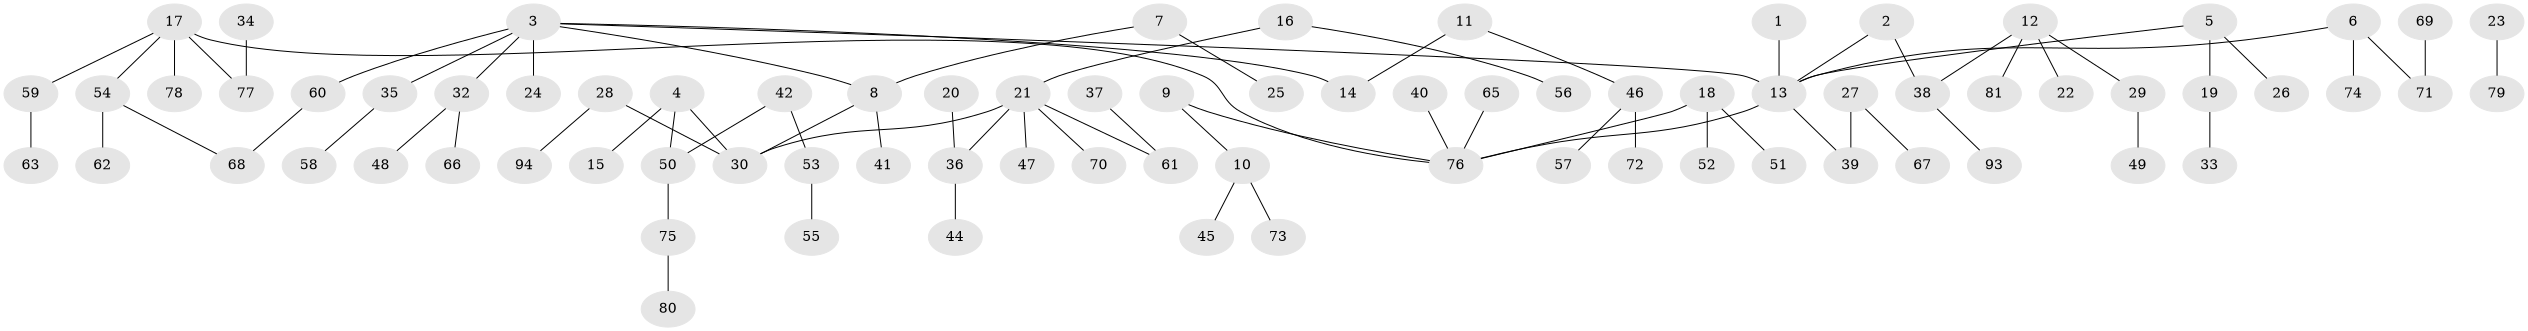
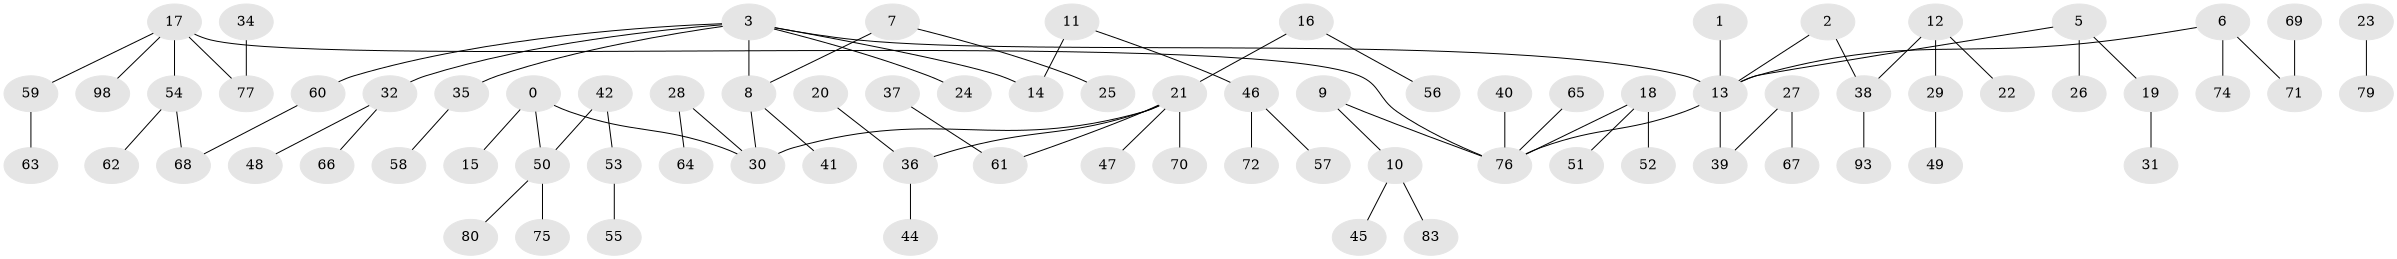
(175, 94) -> (103, 94)
(677, 94) -> (534, 94)
(1994, 94) -> none
(525, 166) -> (686, 166)
(2210, 166) -> (2151, 166)
(1278, 237) -> (1431, 237)
(668, 273) -> (507, 201)
